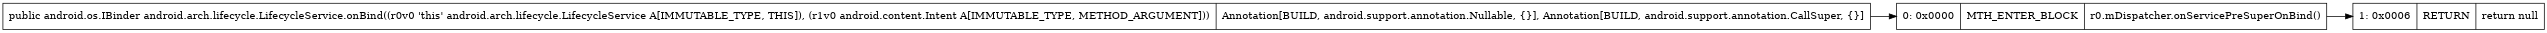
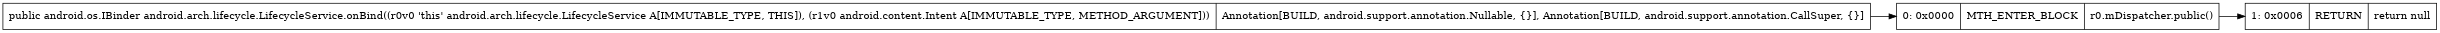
(2206, 16) -> (2152, 16)
